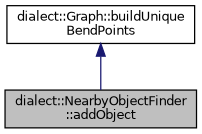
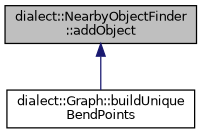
(101, 73) -> (101, 73)
